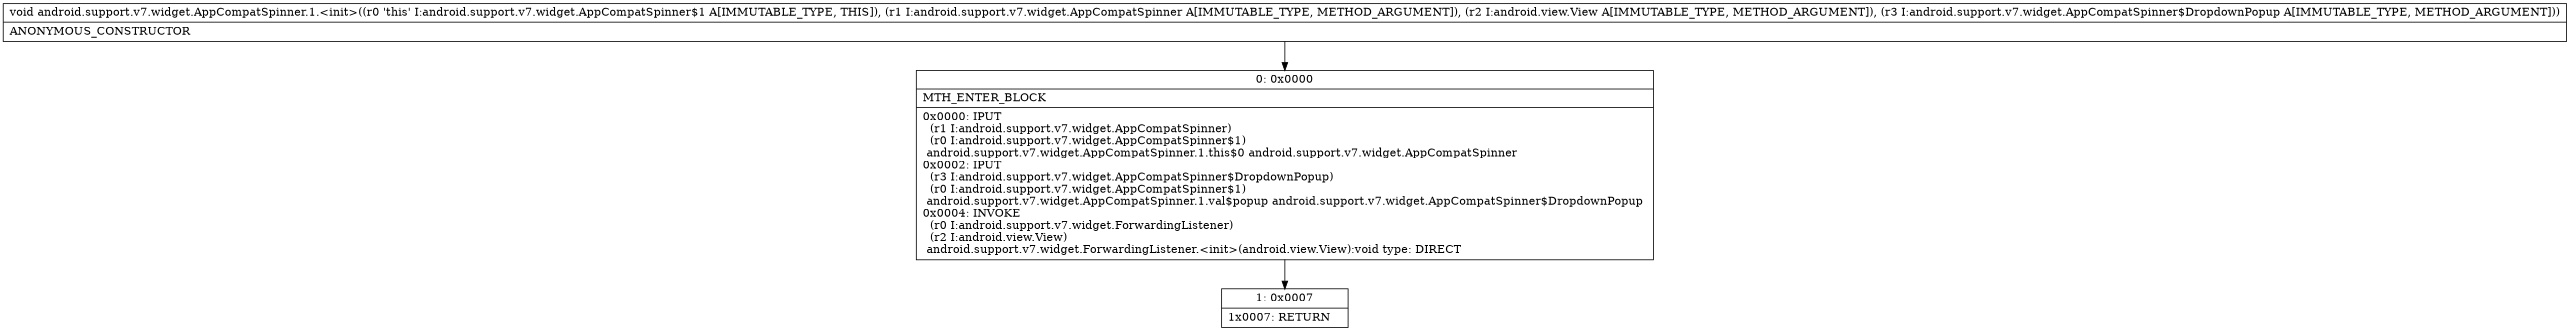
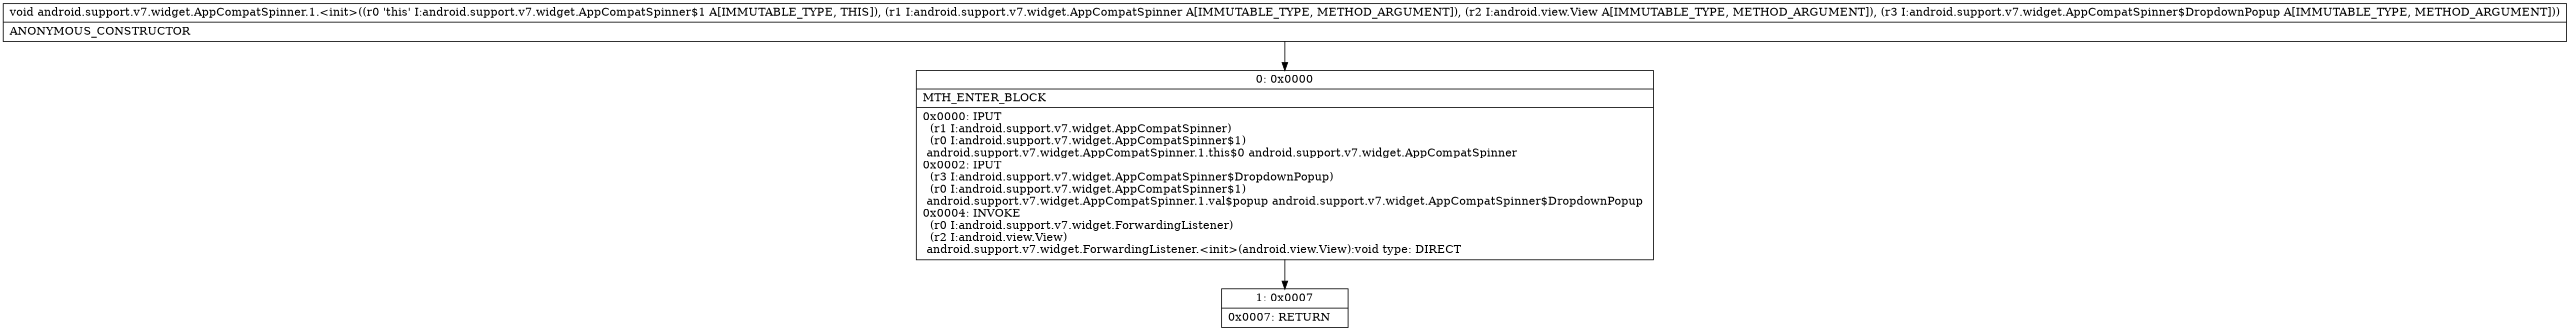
(1285, 317) -> (1285, 317)
